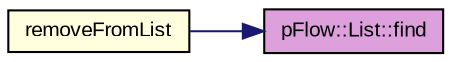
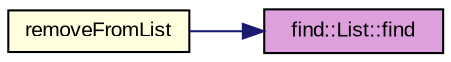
(354, 31) -> (354, 31)
